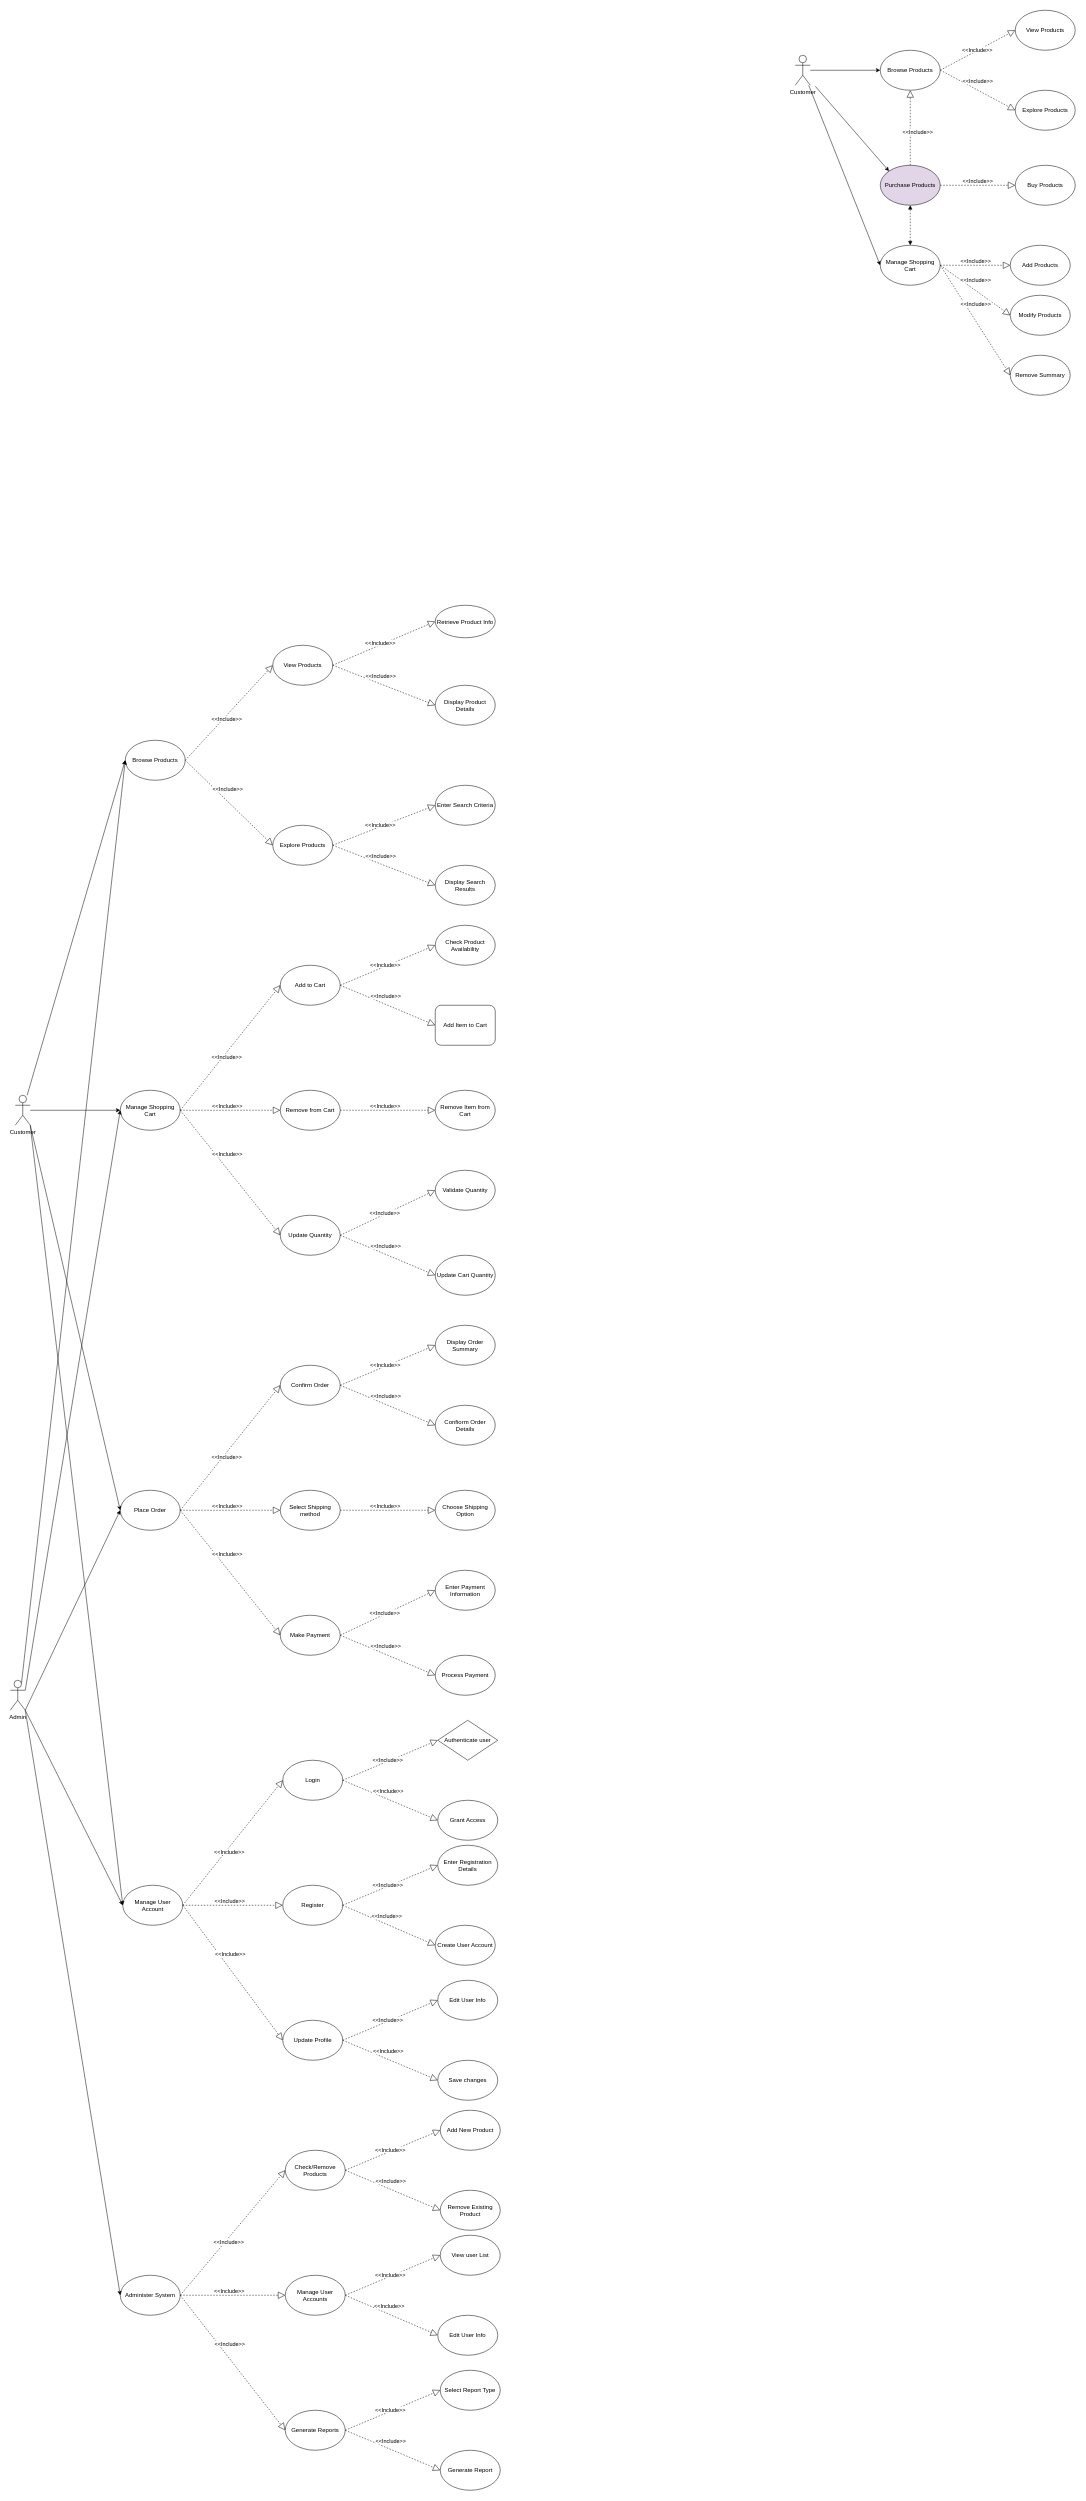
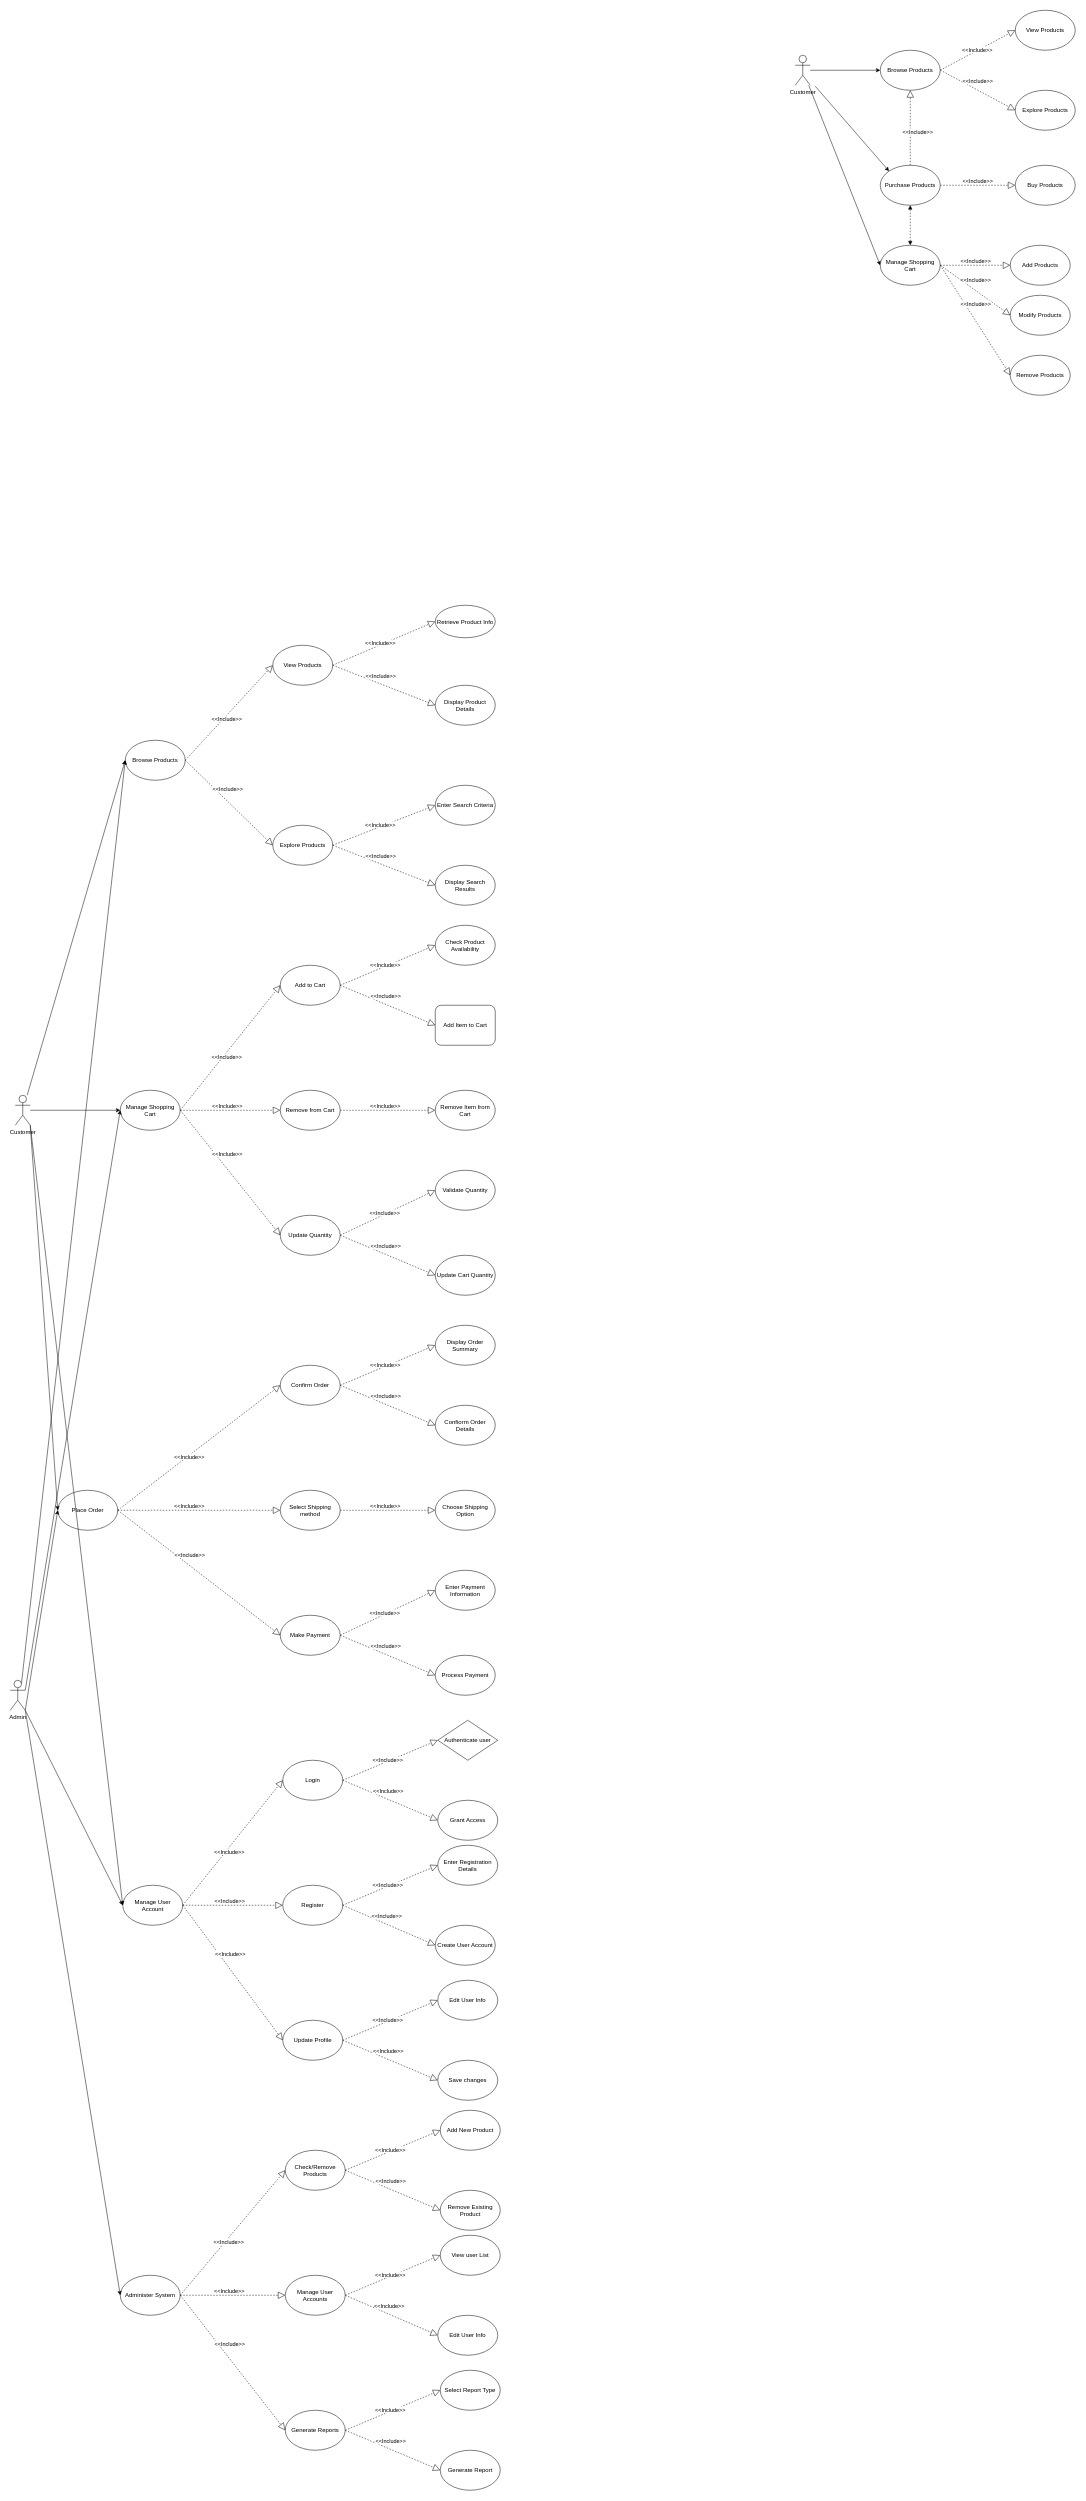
(910, 185) -> (910, 185)
(1040, 375) -> (1040, 375)
(150, 1510) -> (88, 1510)
